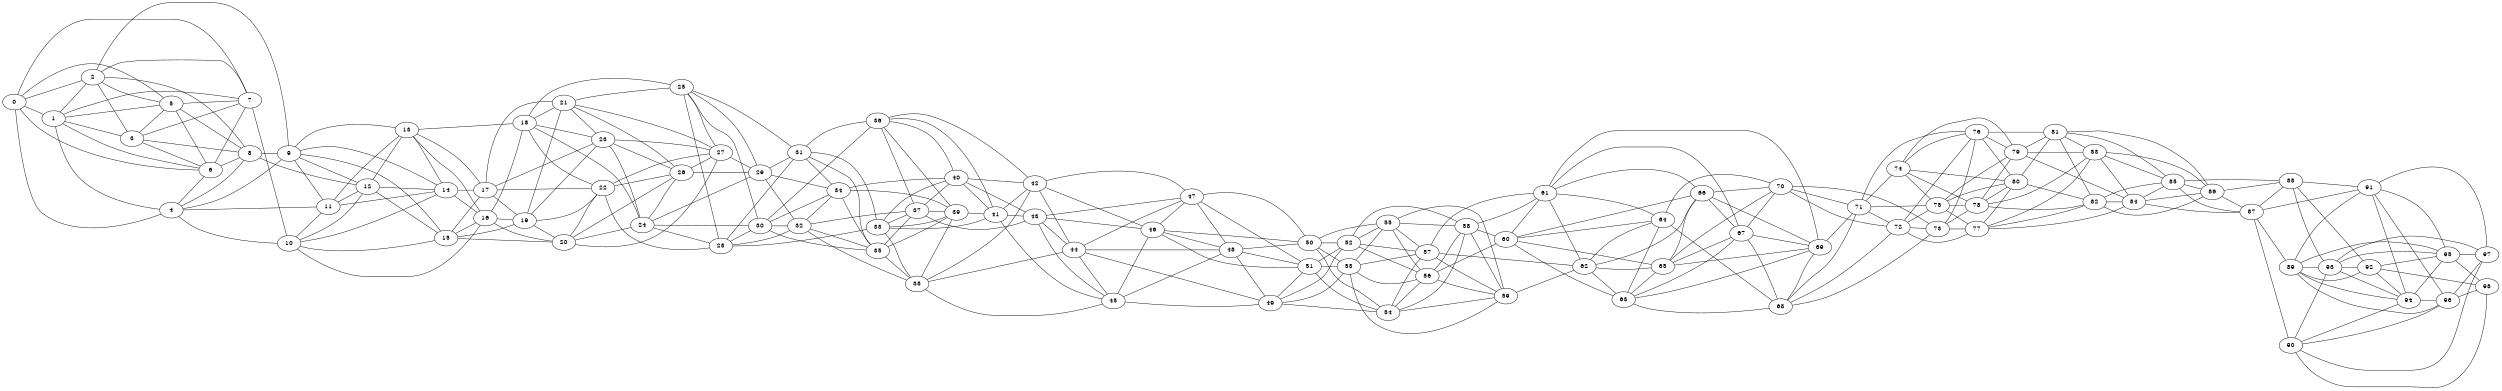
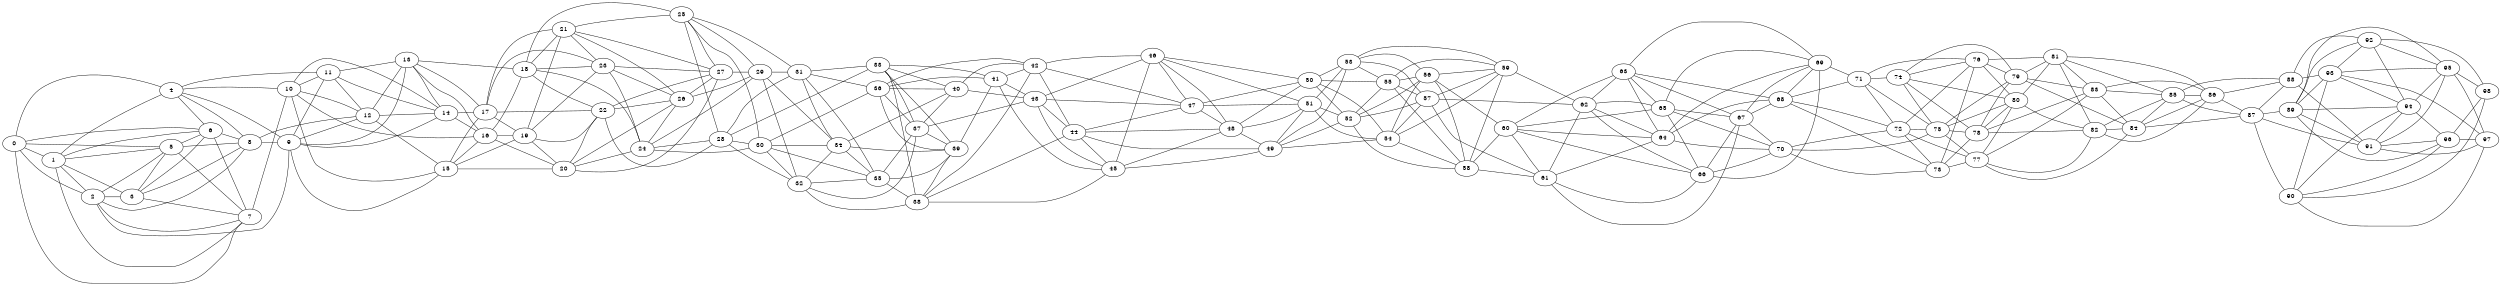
(1706, 130) -> (1733, 88)
(976, 196) -> none
(1820, 197) -> (1861, 148)
